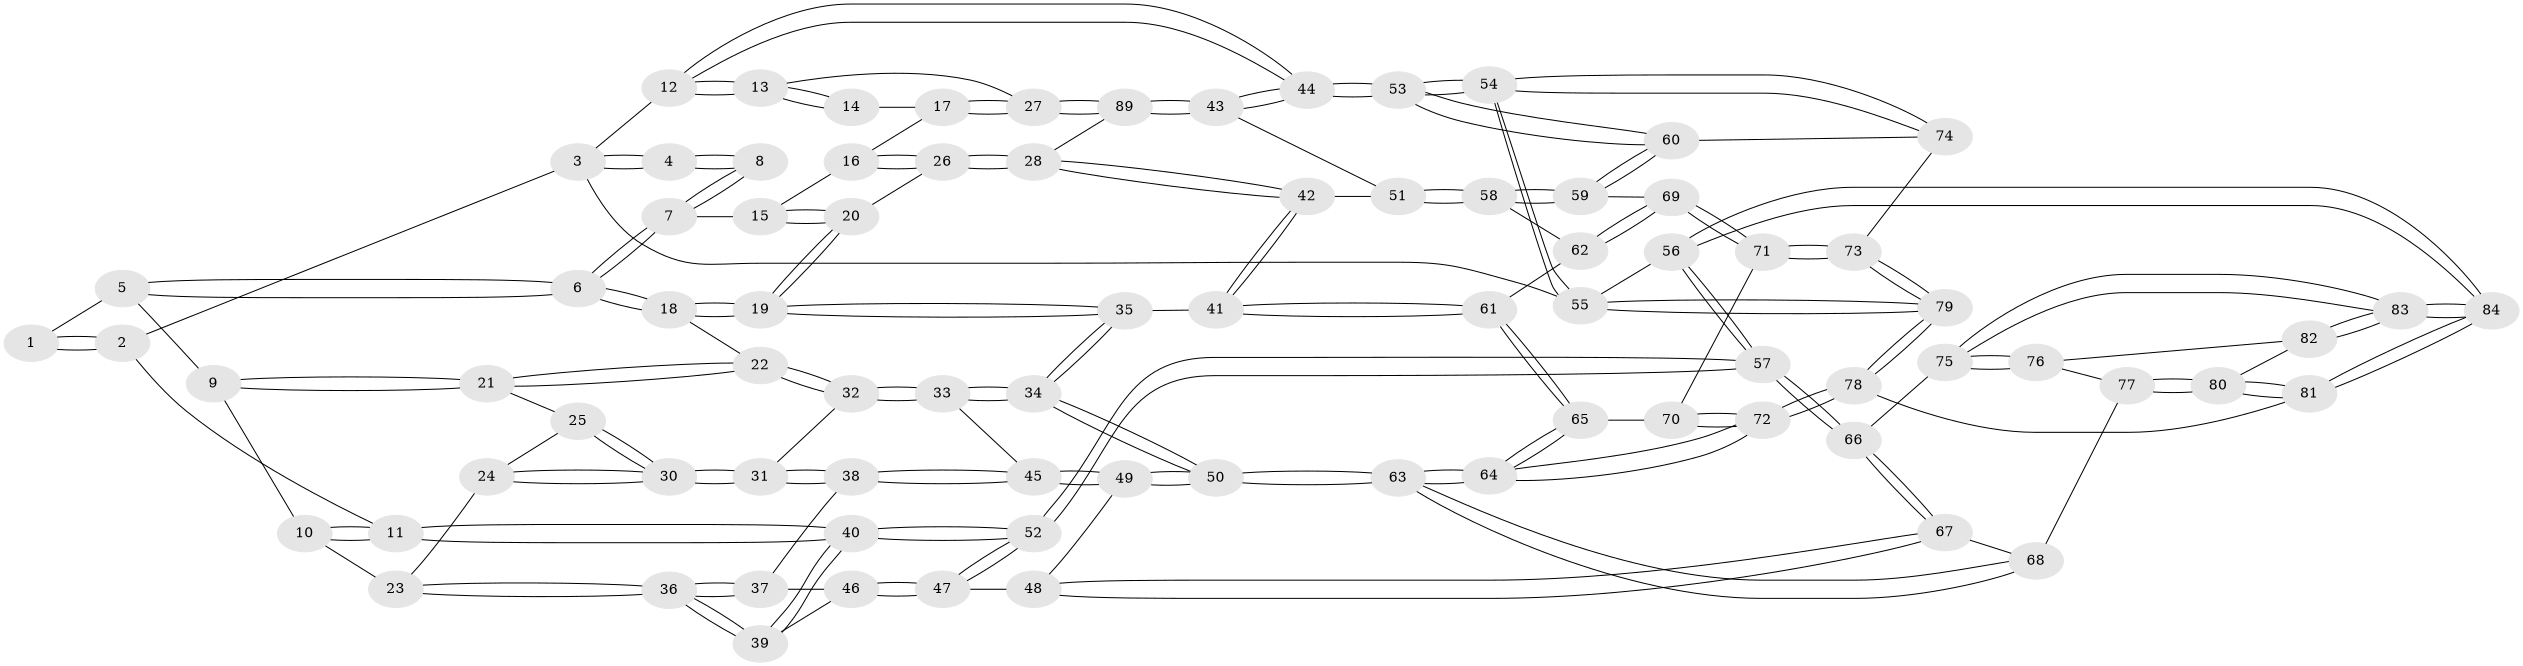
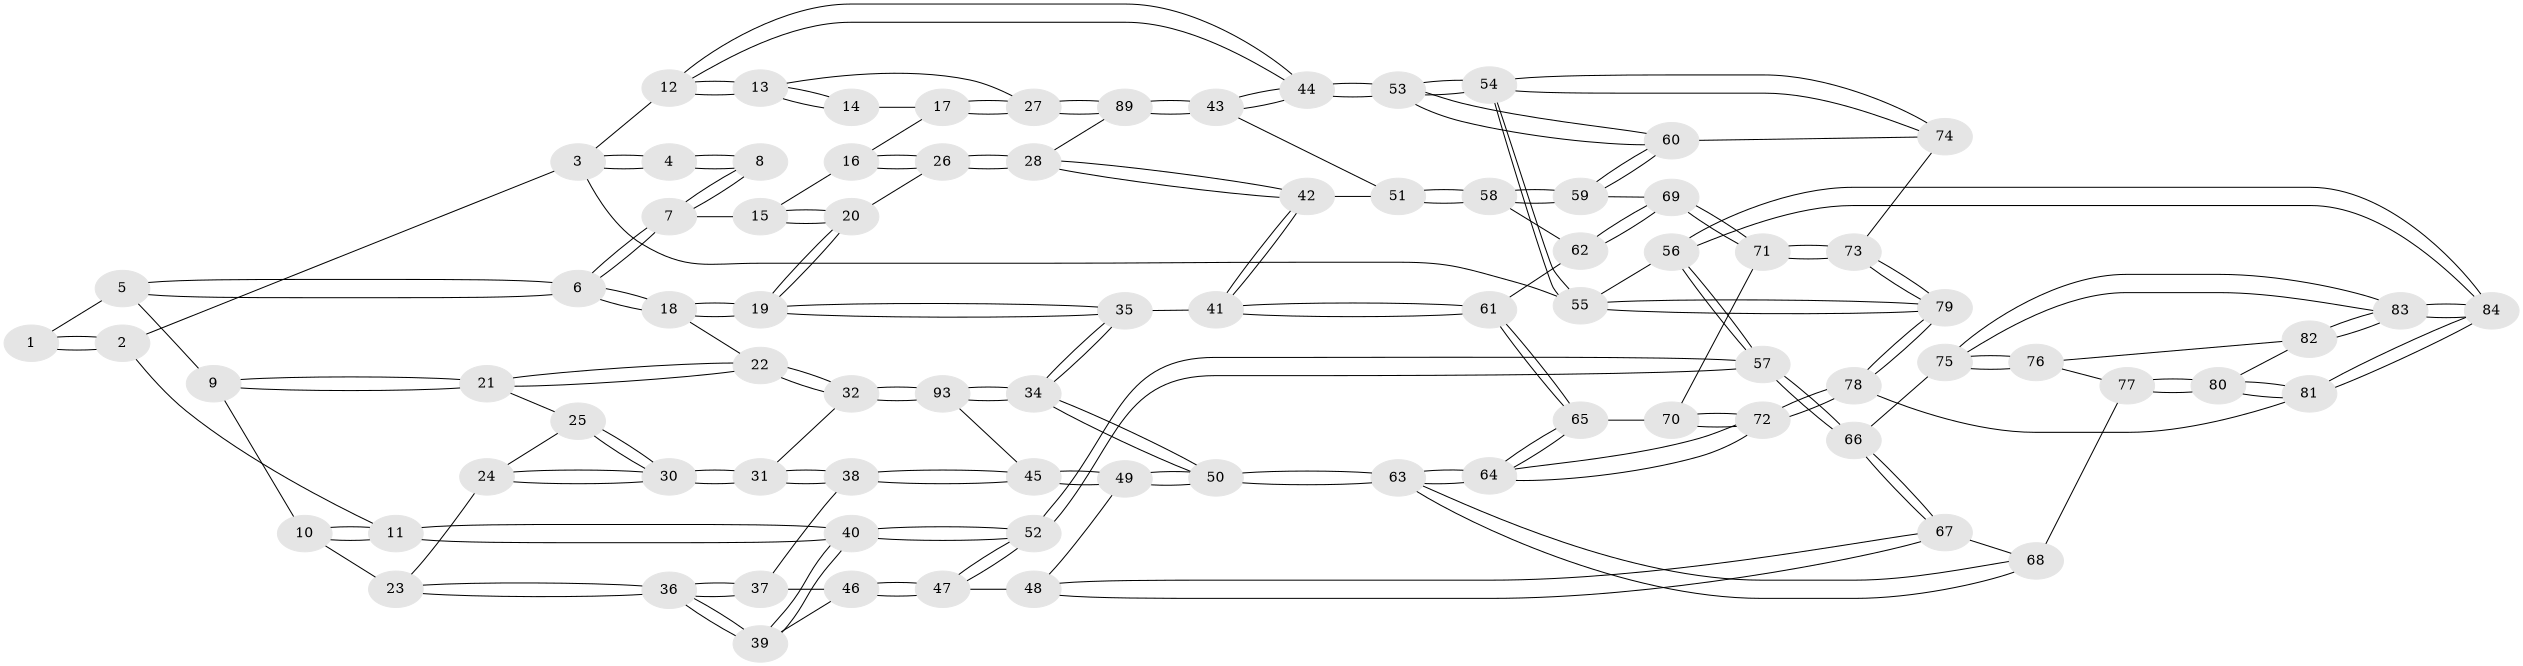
(943, 394) -> (943, 394)
